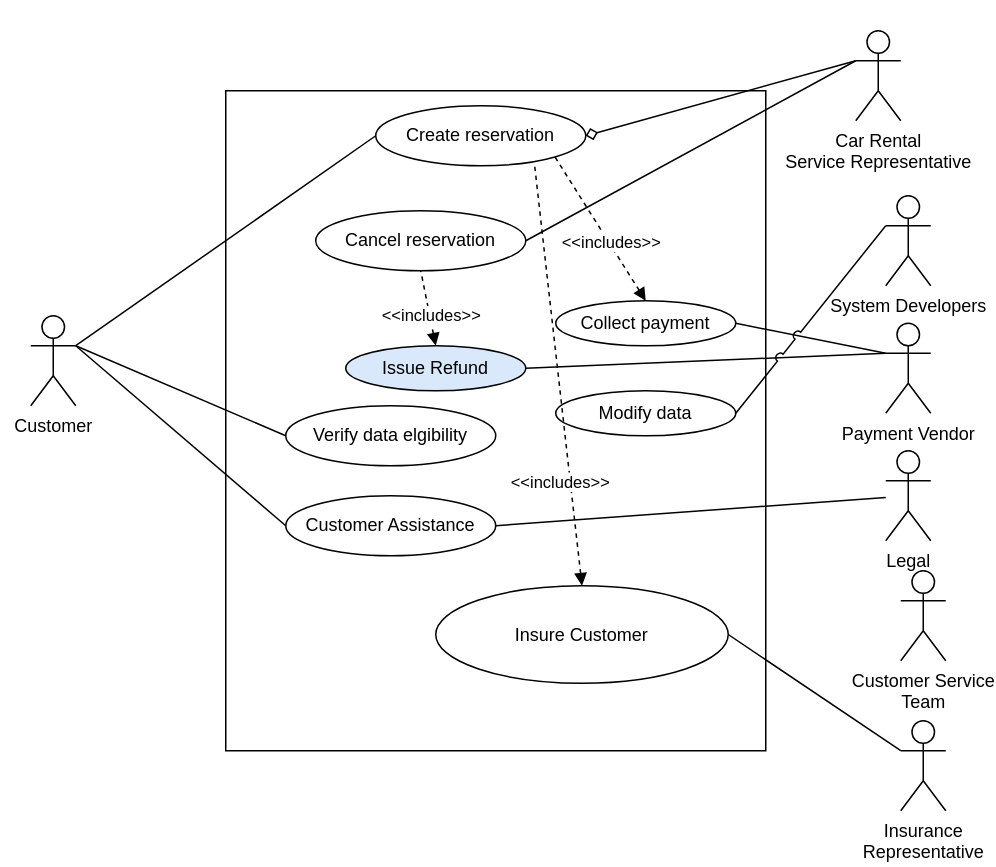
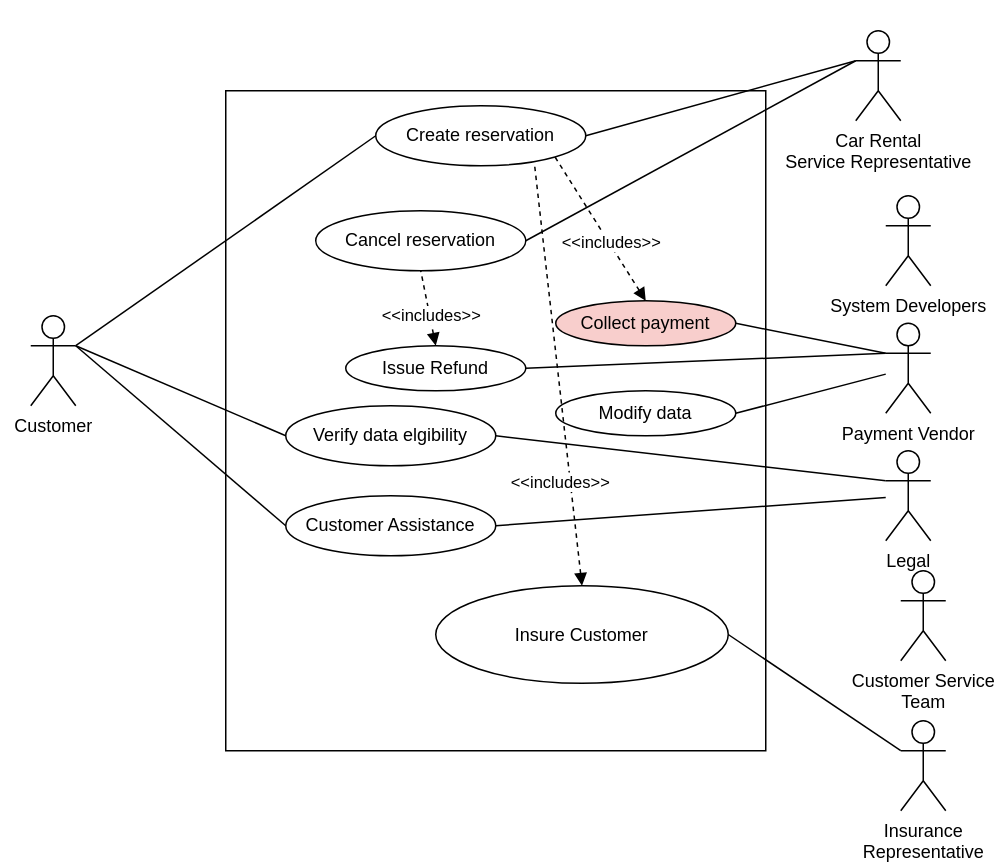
(598, 132) -> (593, 134)
(809, 322) -> (810, 394)
(646, 323) -> (646, 323)
(436, 368) -> (436, 368)
none -> (690, 458)
